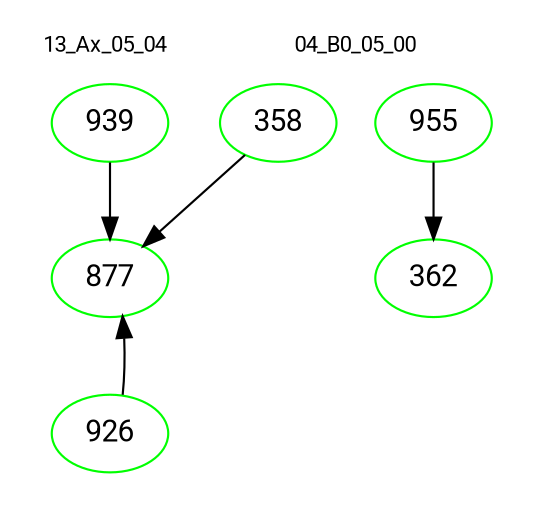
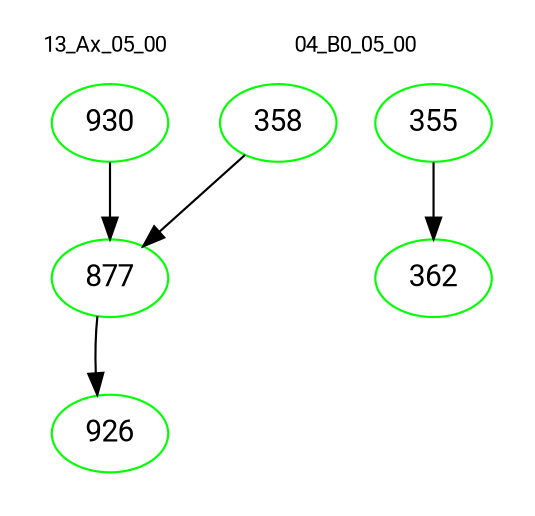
(106, 46) -> (106, 46)
(110, 123) -> (110, 123)
(434, 123) -> (434, 123)
(124, 367) -> (96, 345)
